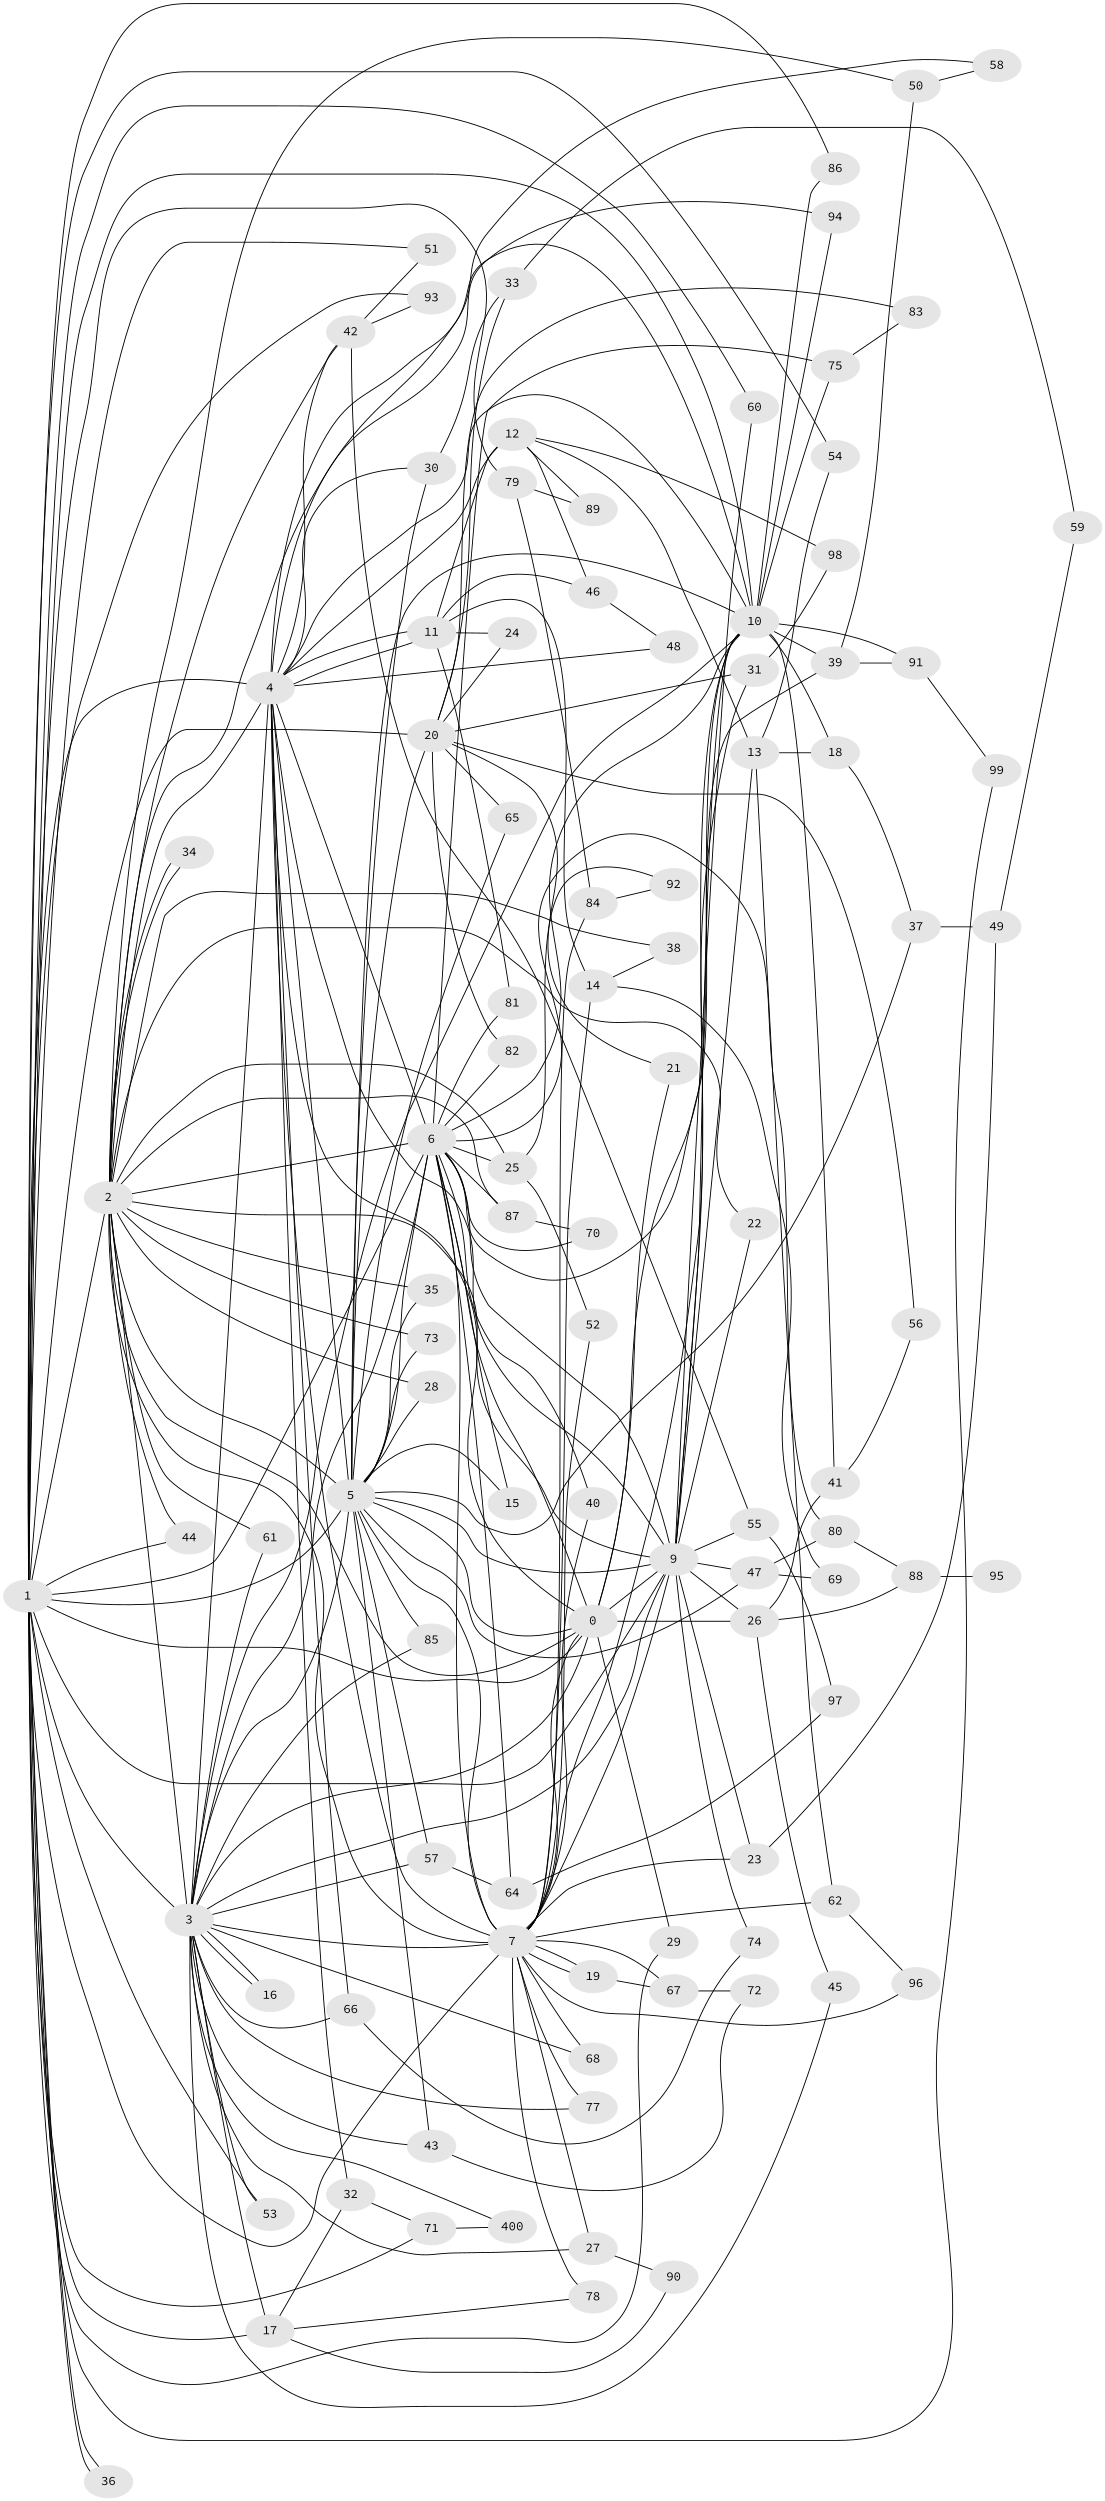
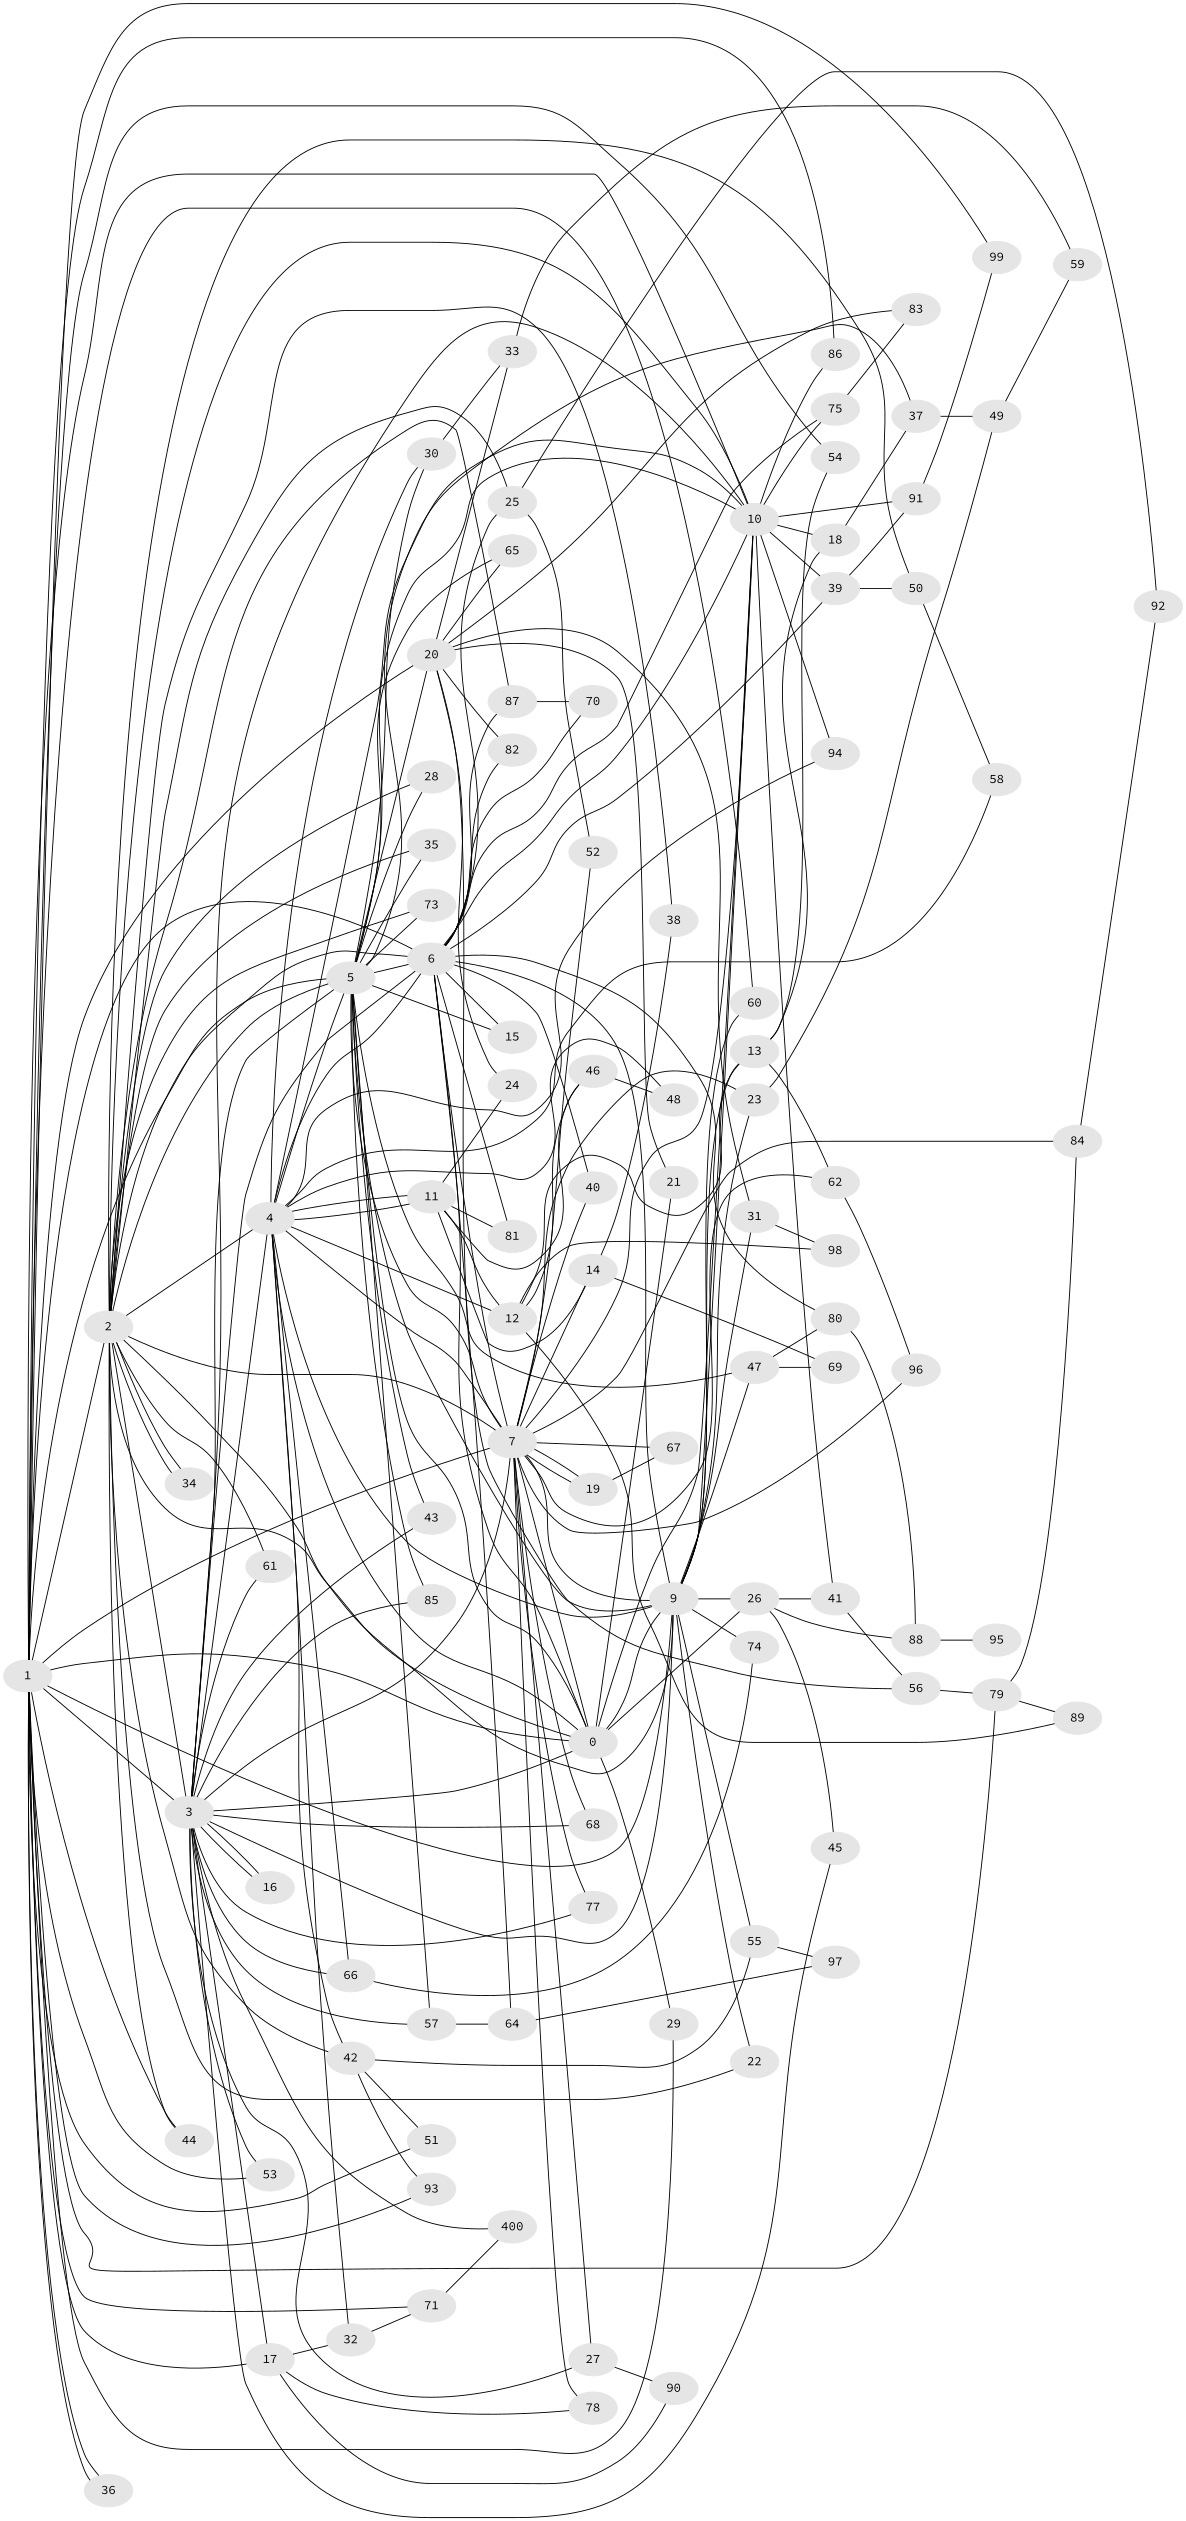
(37, 1060) -> none
none -> (956, 1692)
(755, 1991) -> none
